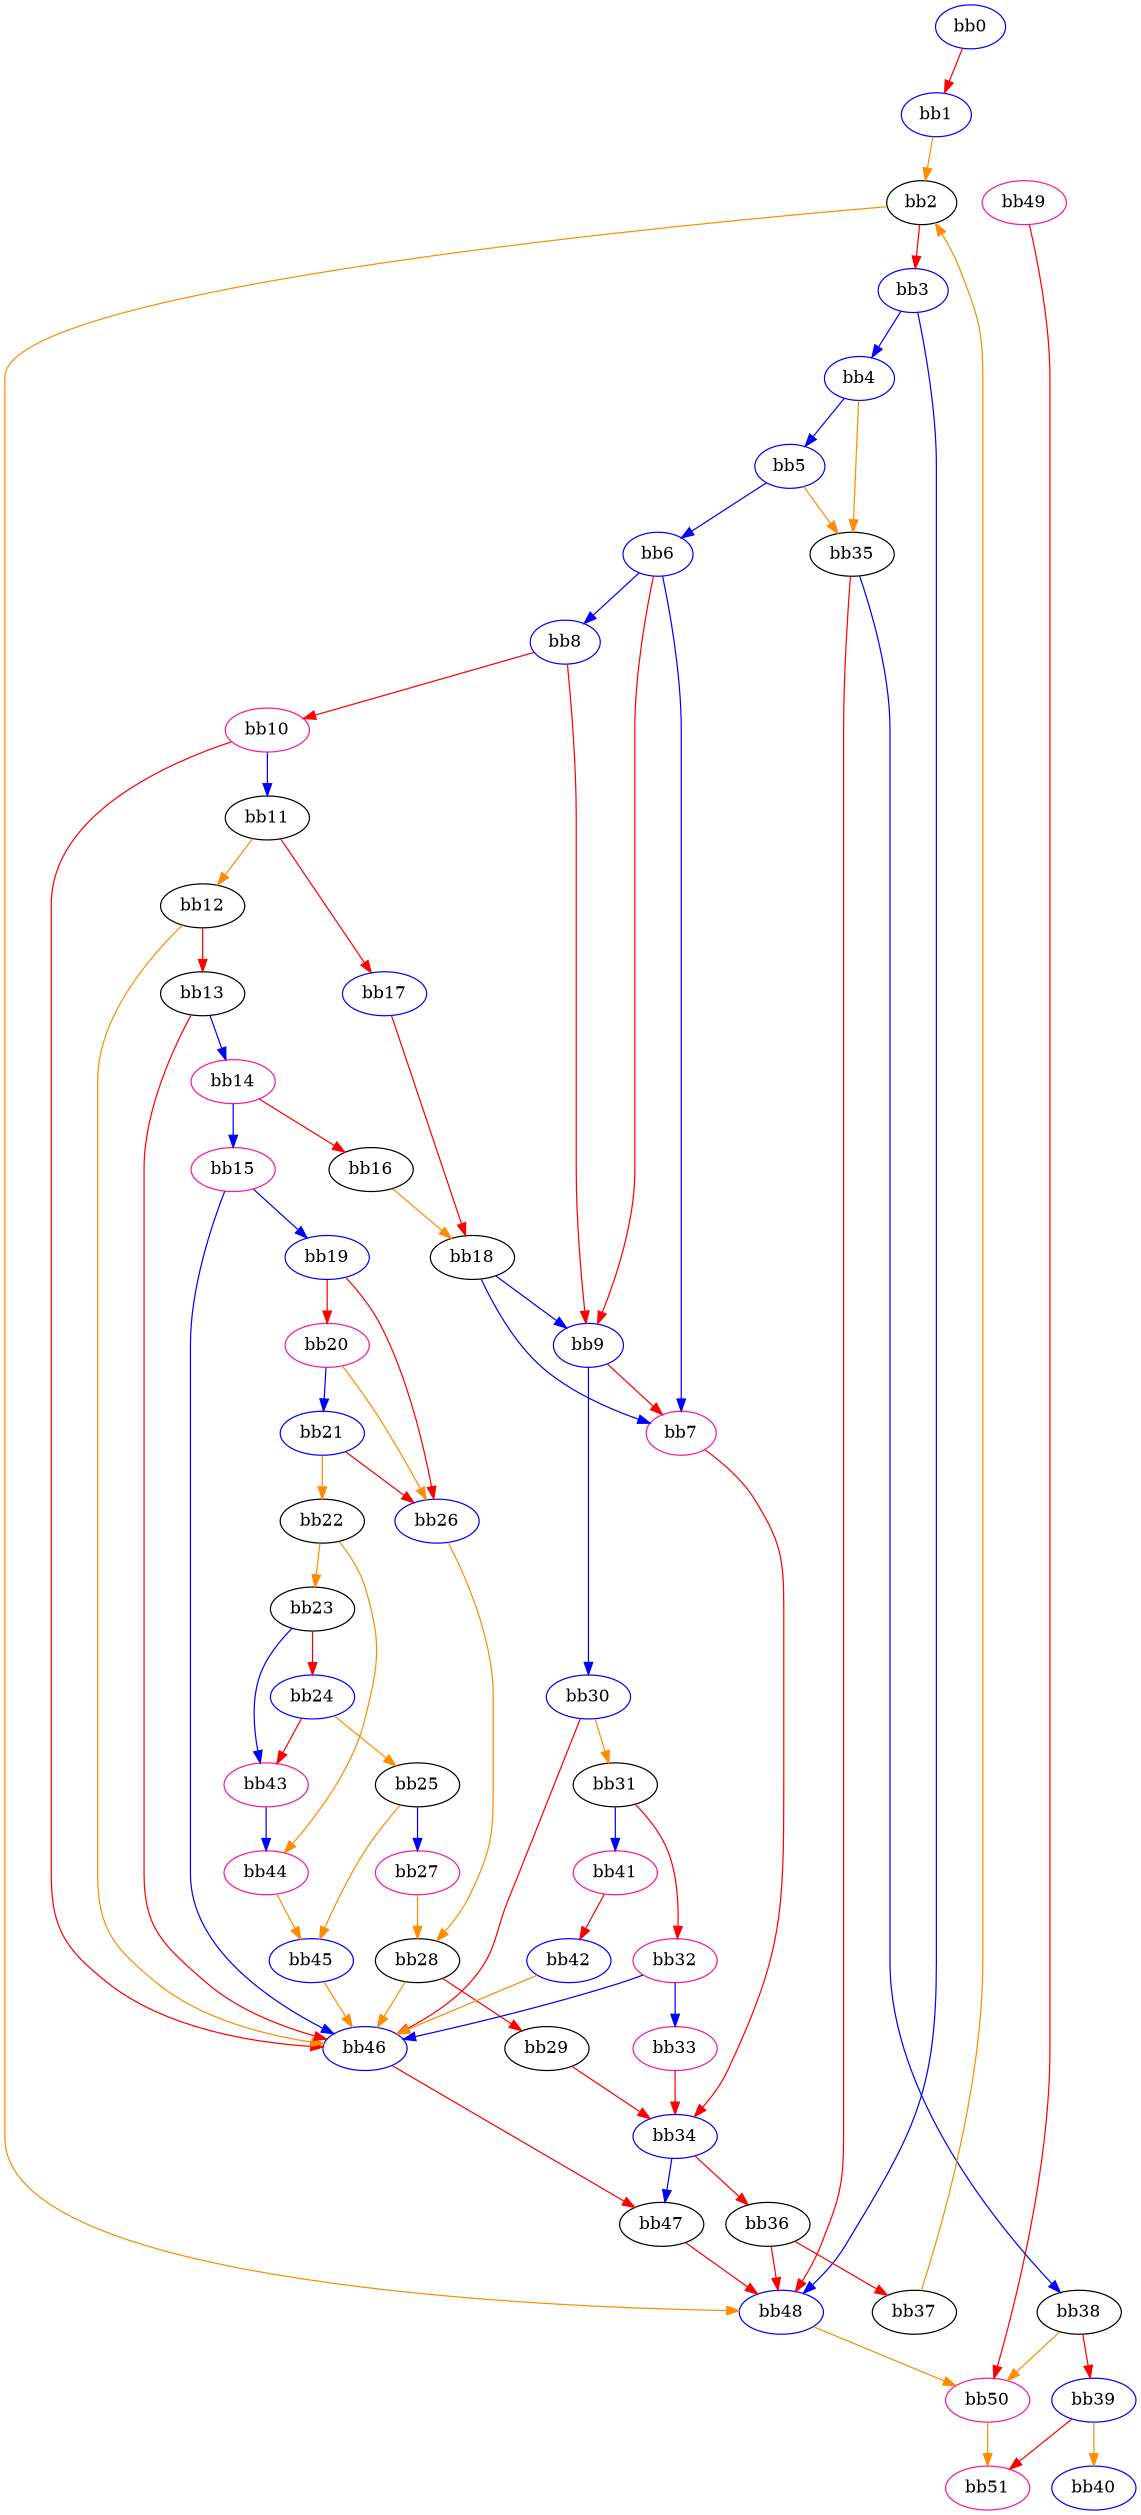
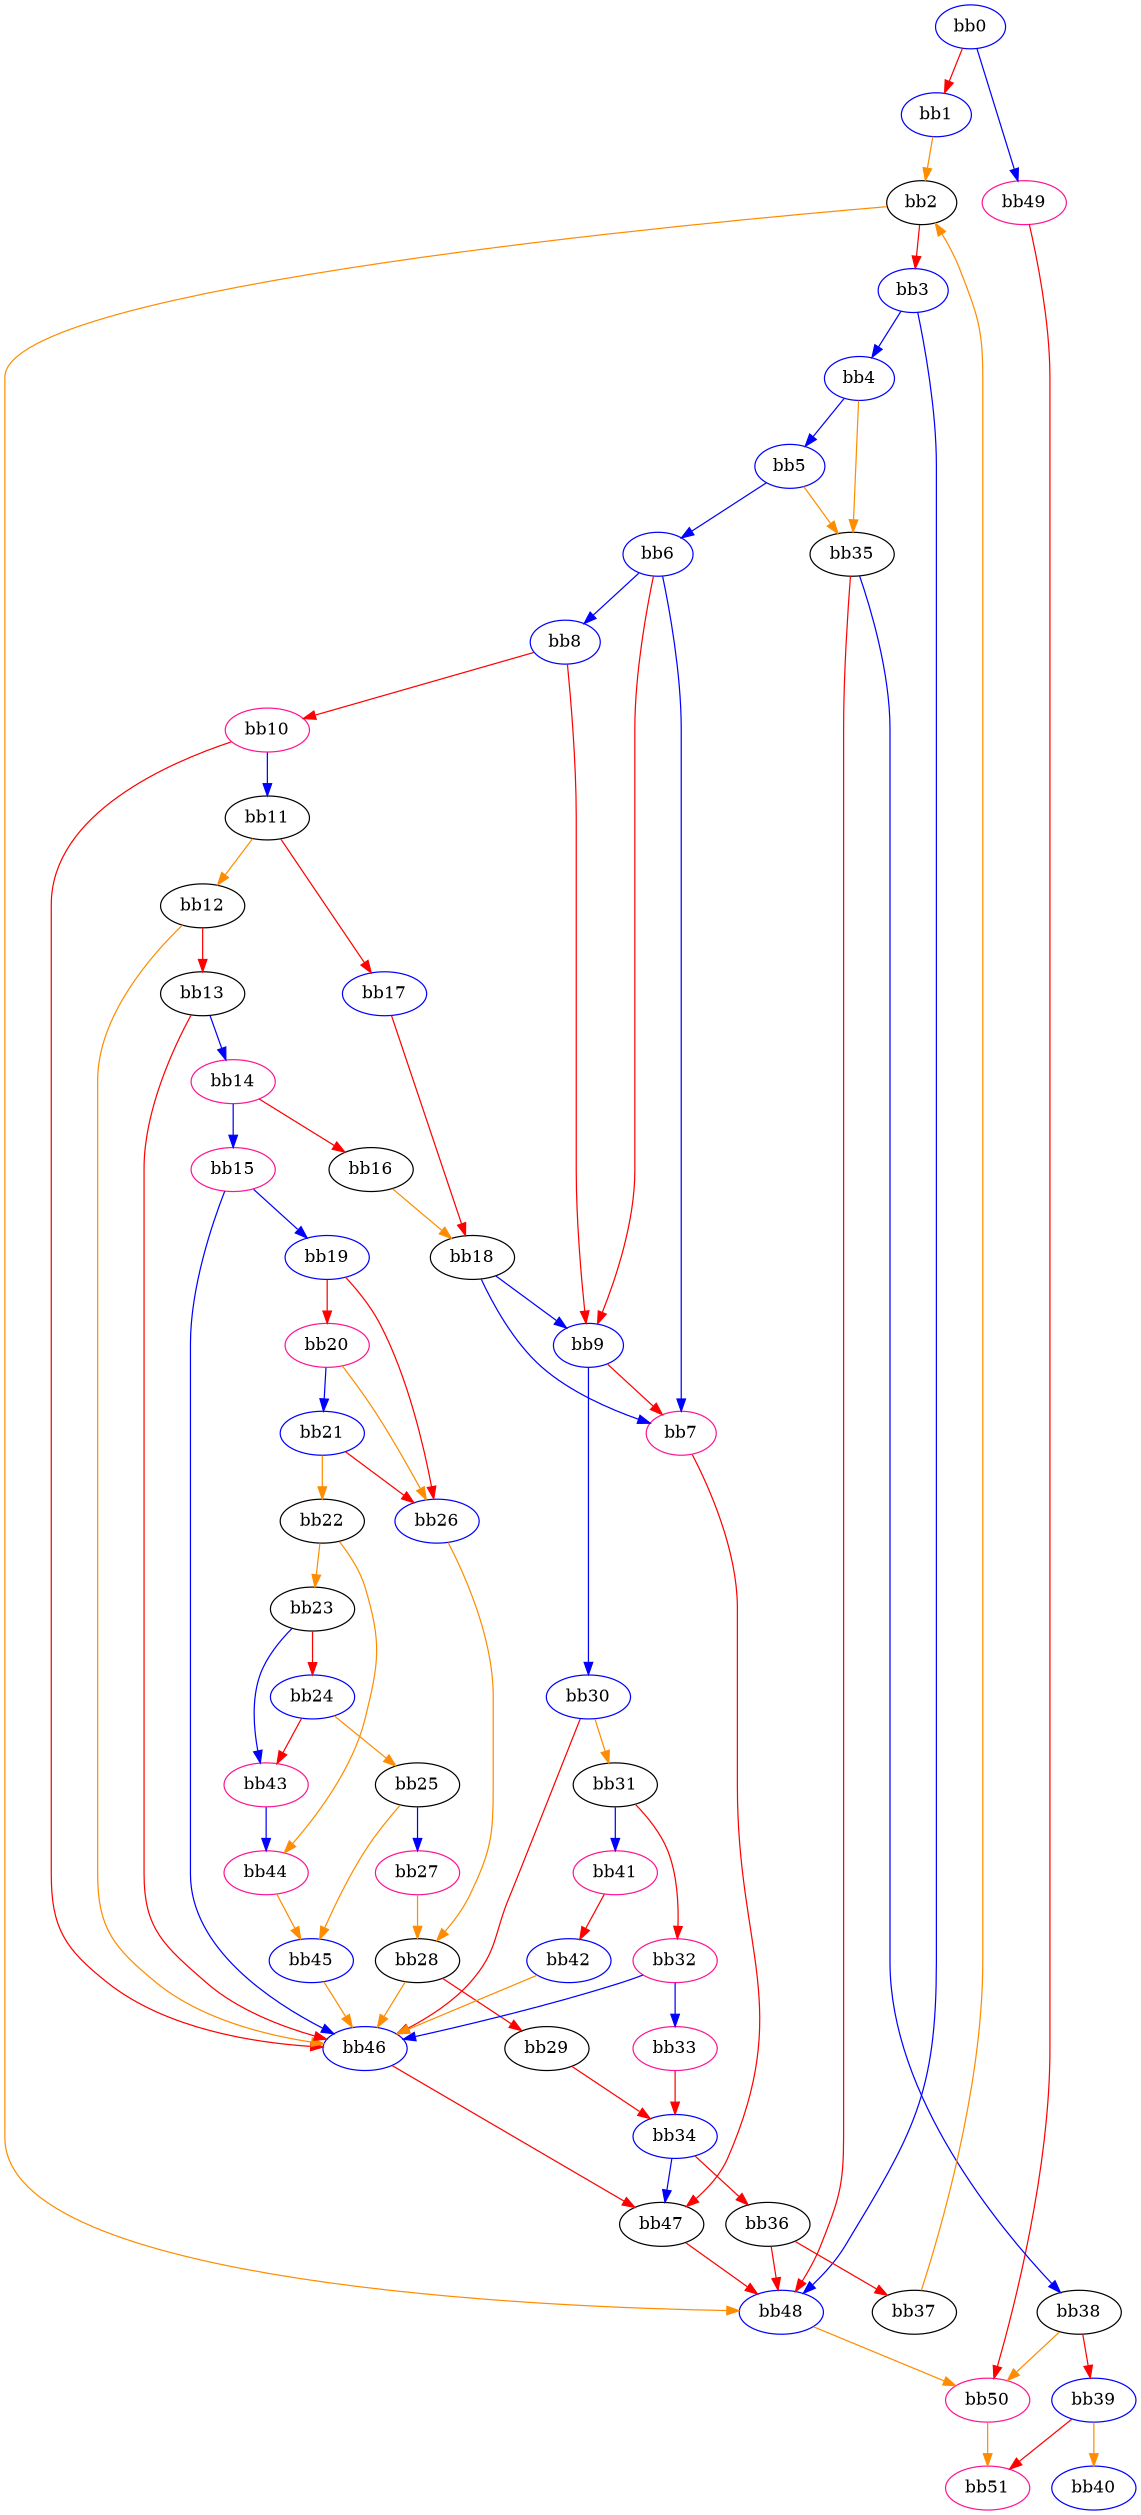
none -> (996, 109)
(784, 1773) -> (739, 1831)
